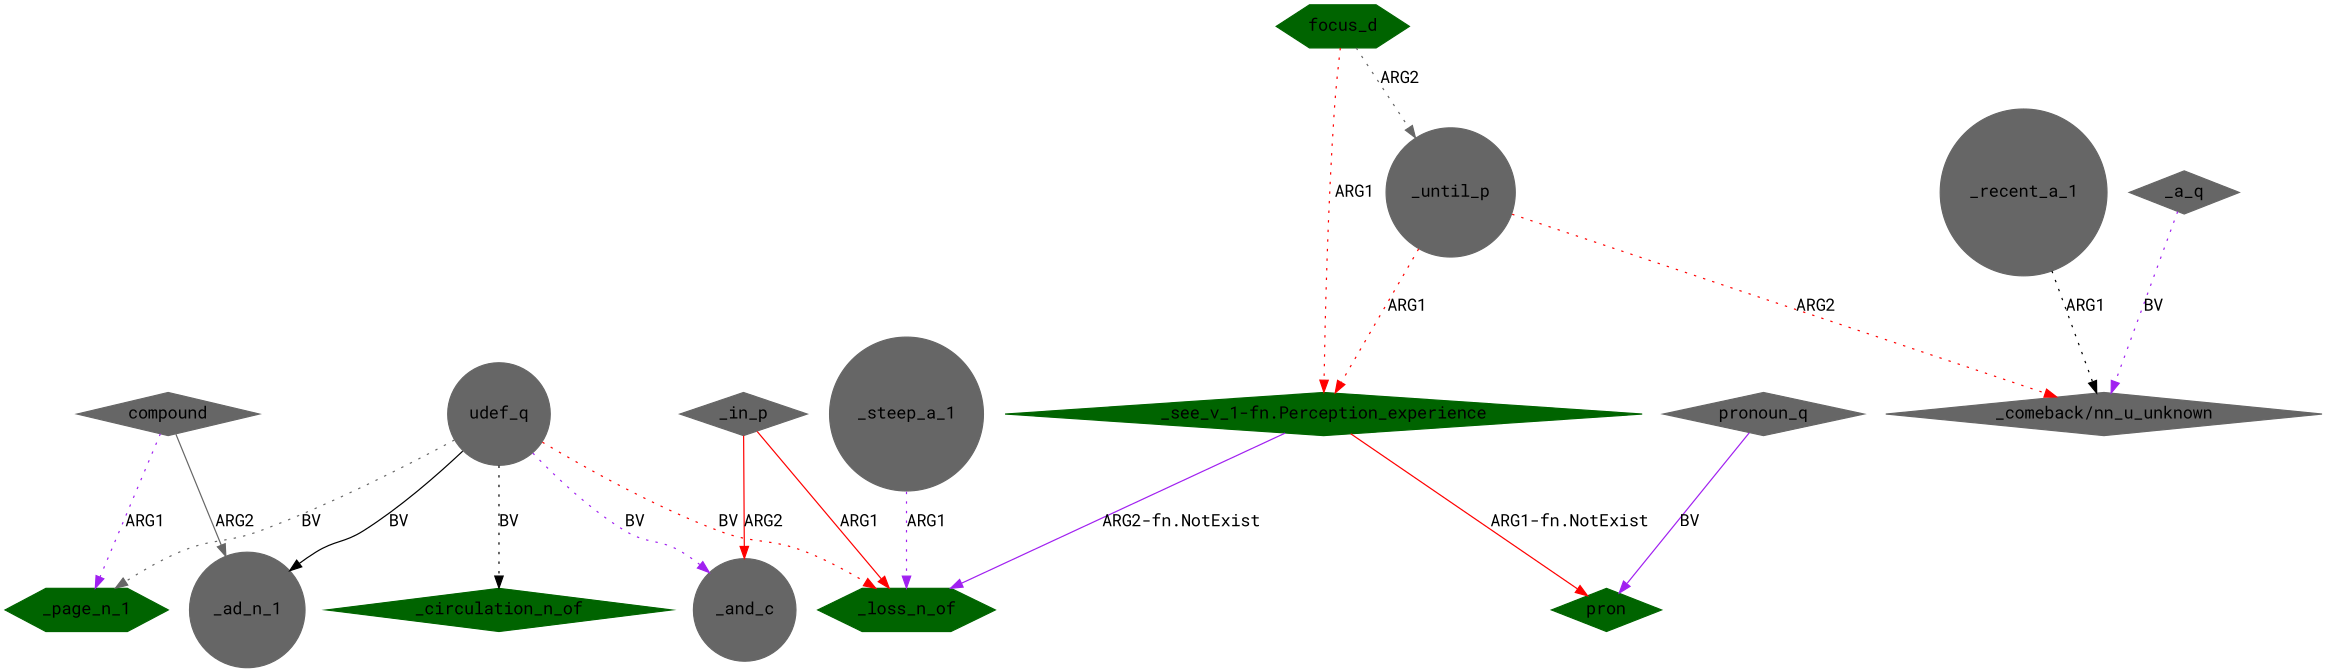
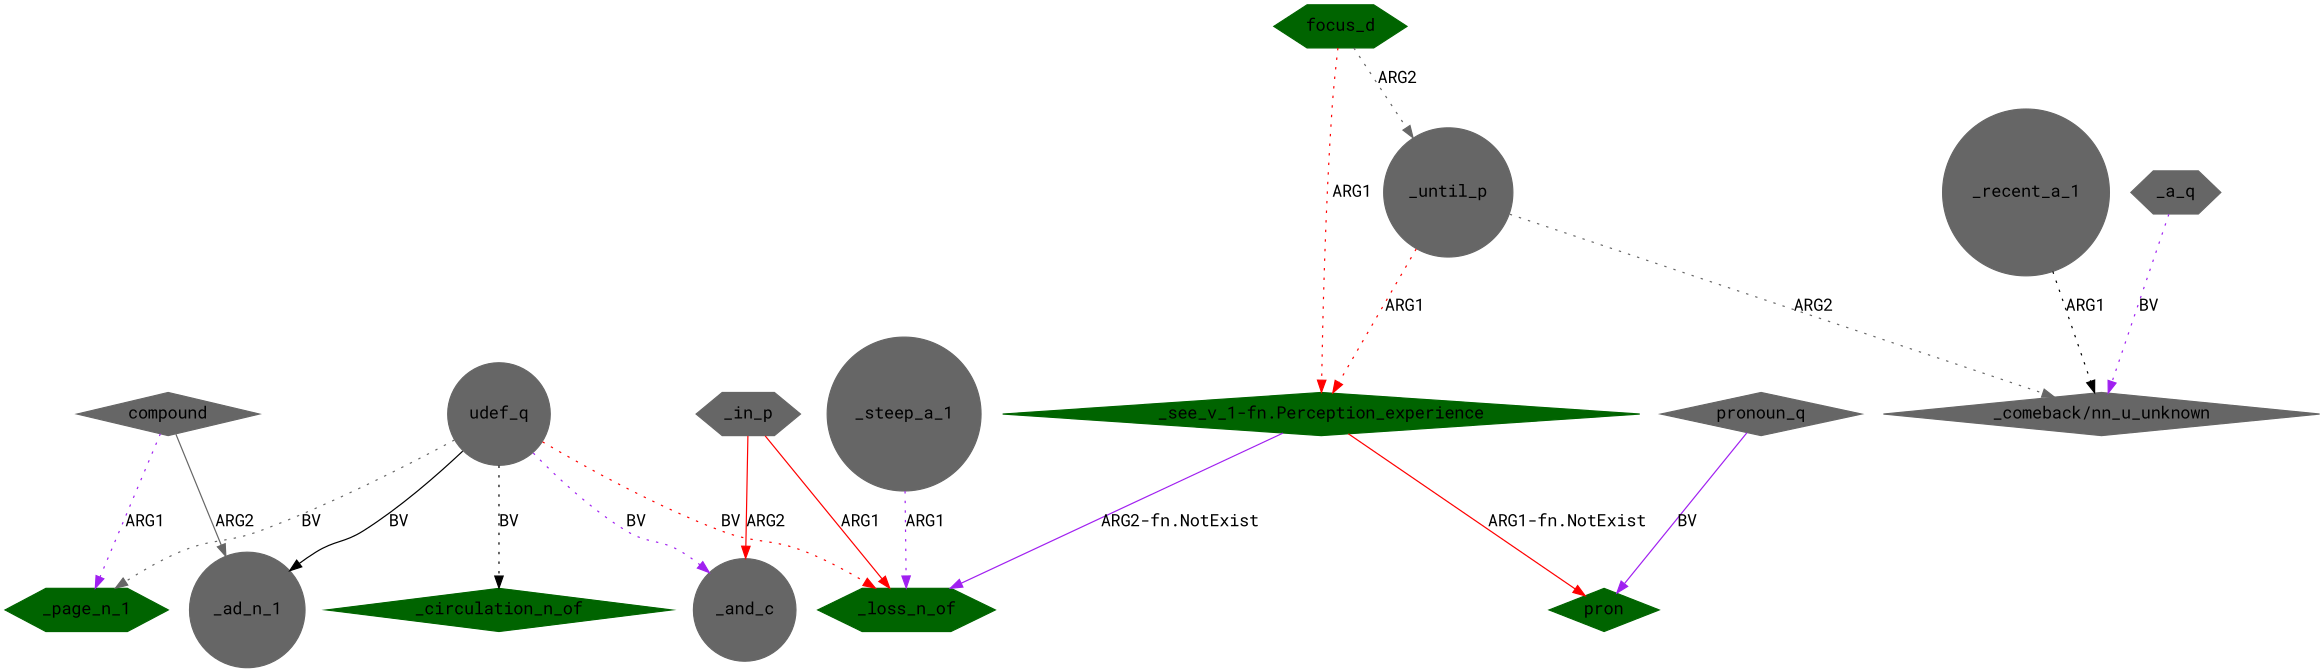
(2184, 192) -> (2176, 192)
(1779, 304) -> (1776, 304)
(743, 414) -> (748, 414)
